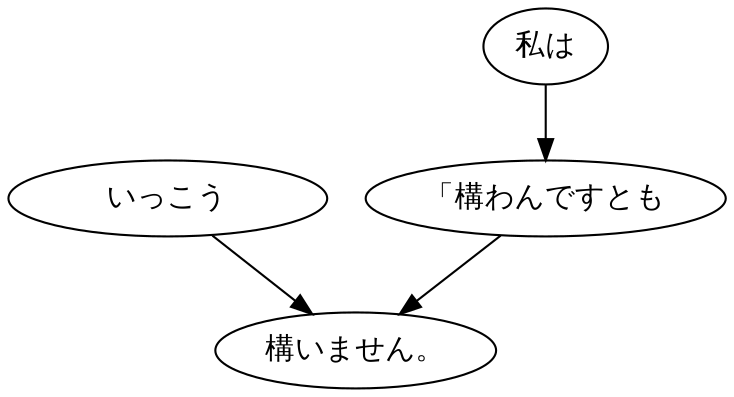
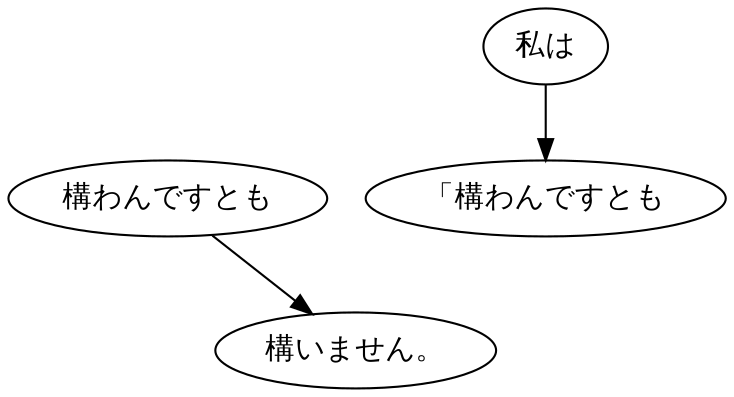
(168, 198) -> (168, 198)
(459, 268) -> none
